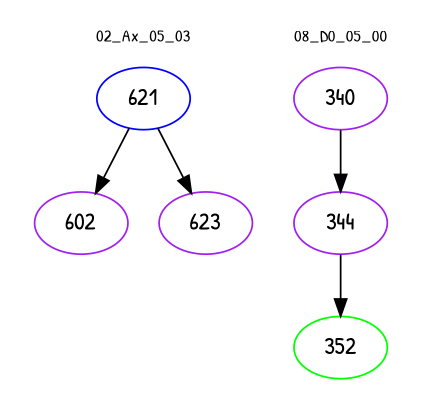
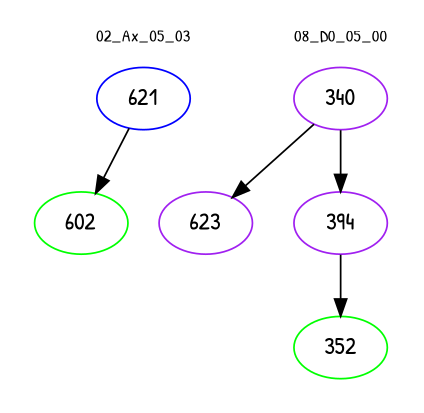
(171, 153) -> (292, 144)
(81, 223) -> (81, 223)
(341, 223) -> (341, 223)
